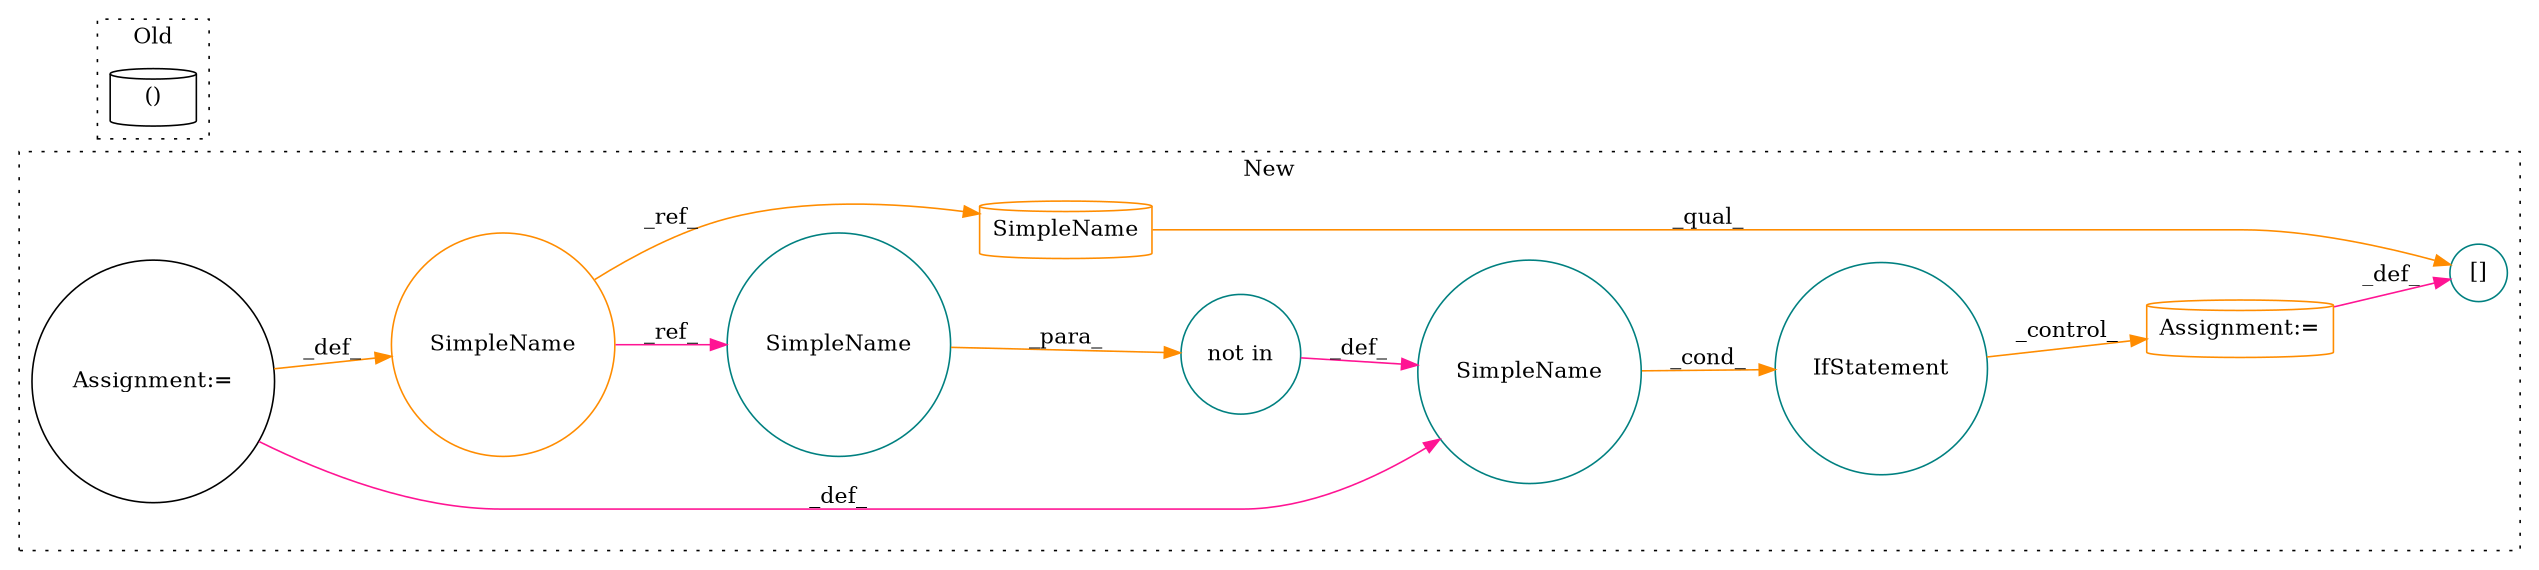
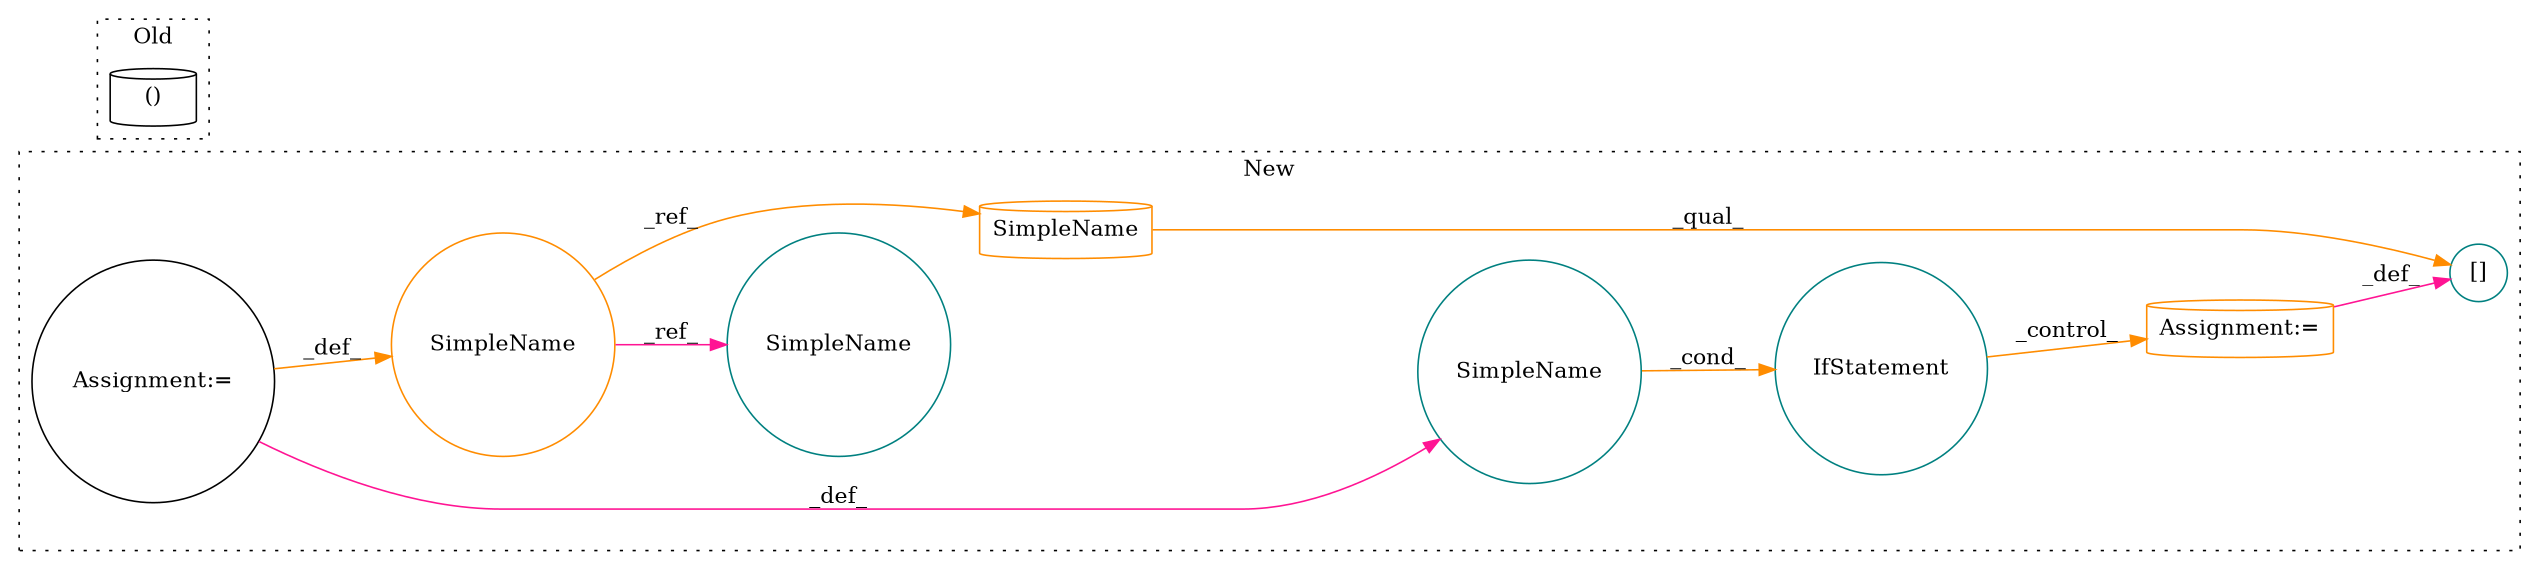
(1241, 354) -> none
